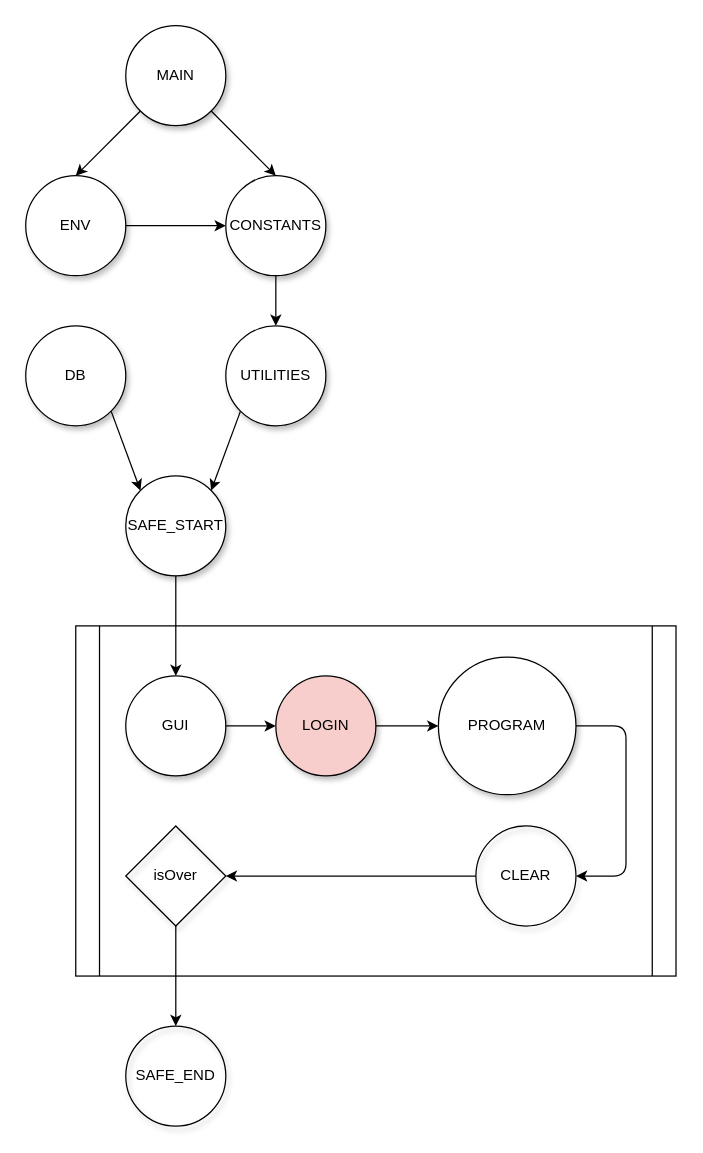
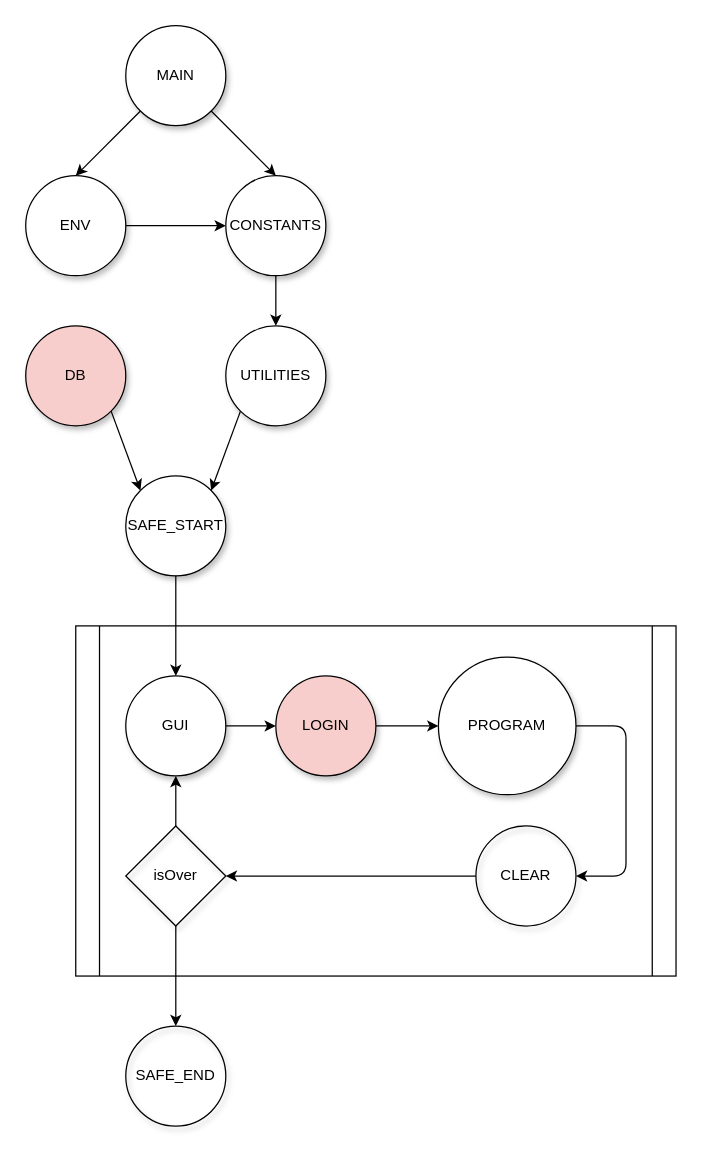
(76, 376) -> (76, 376)
none -> (176, 804)
